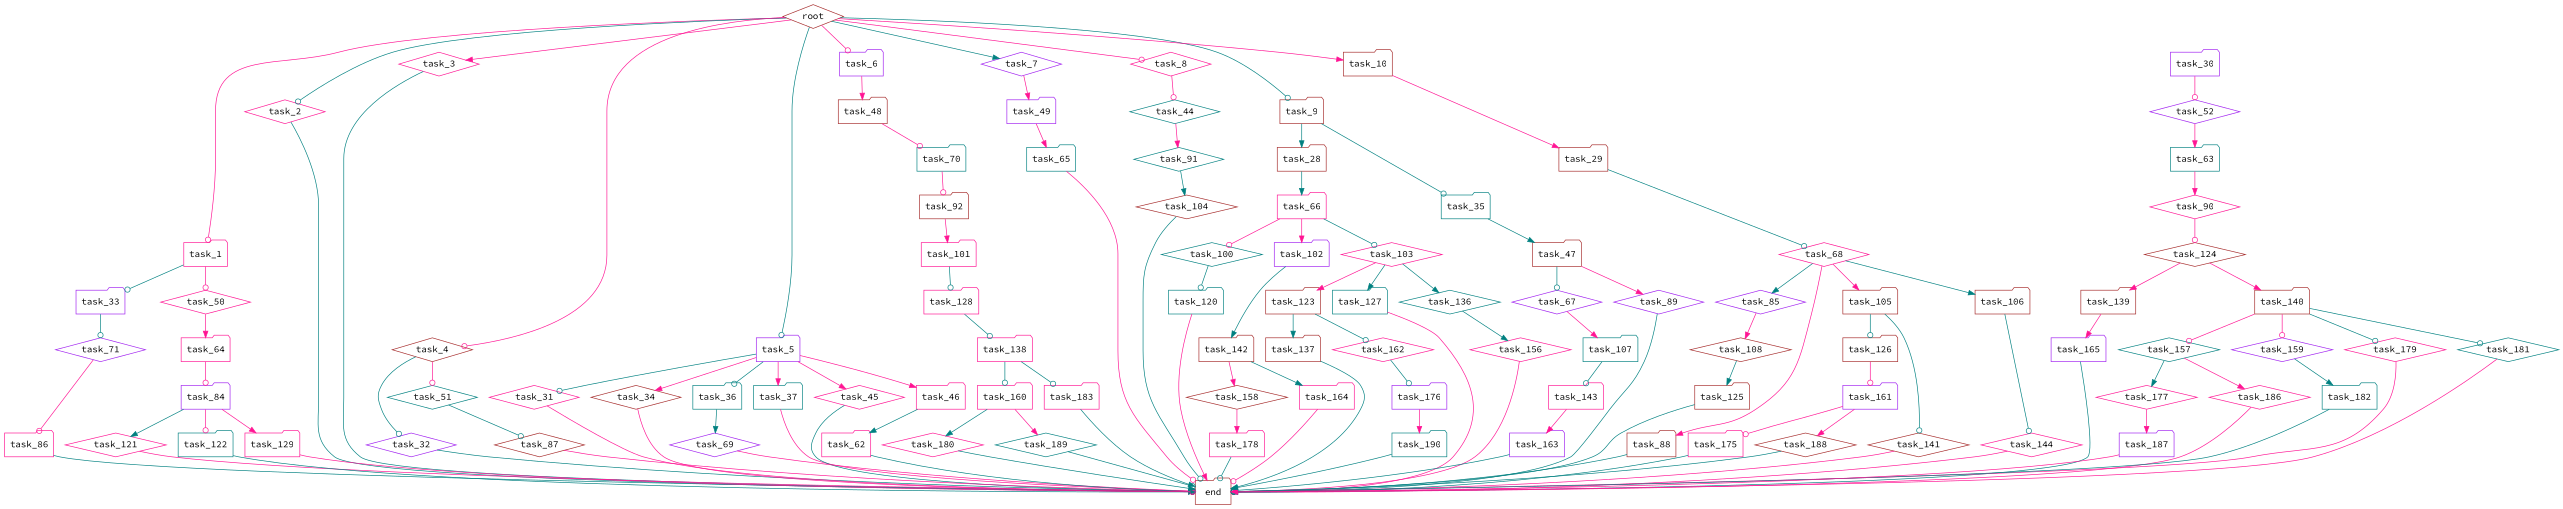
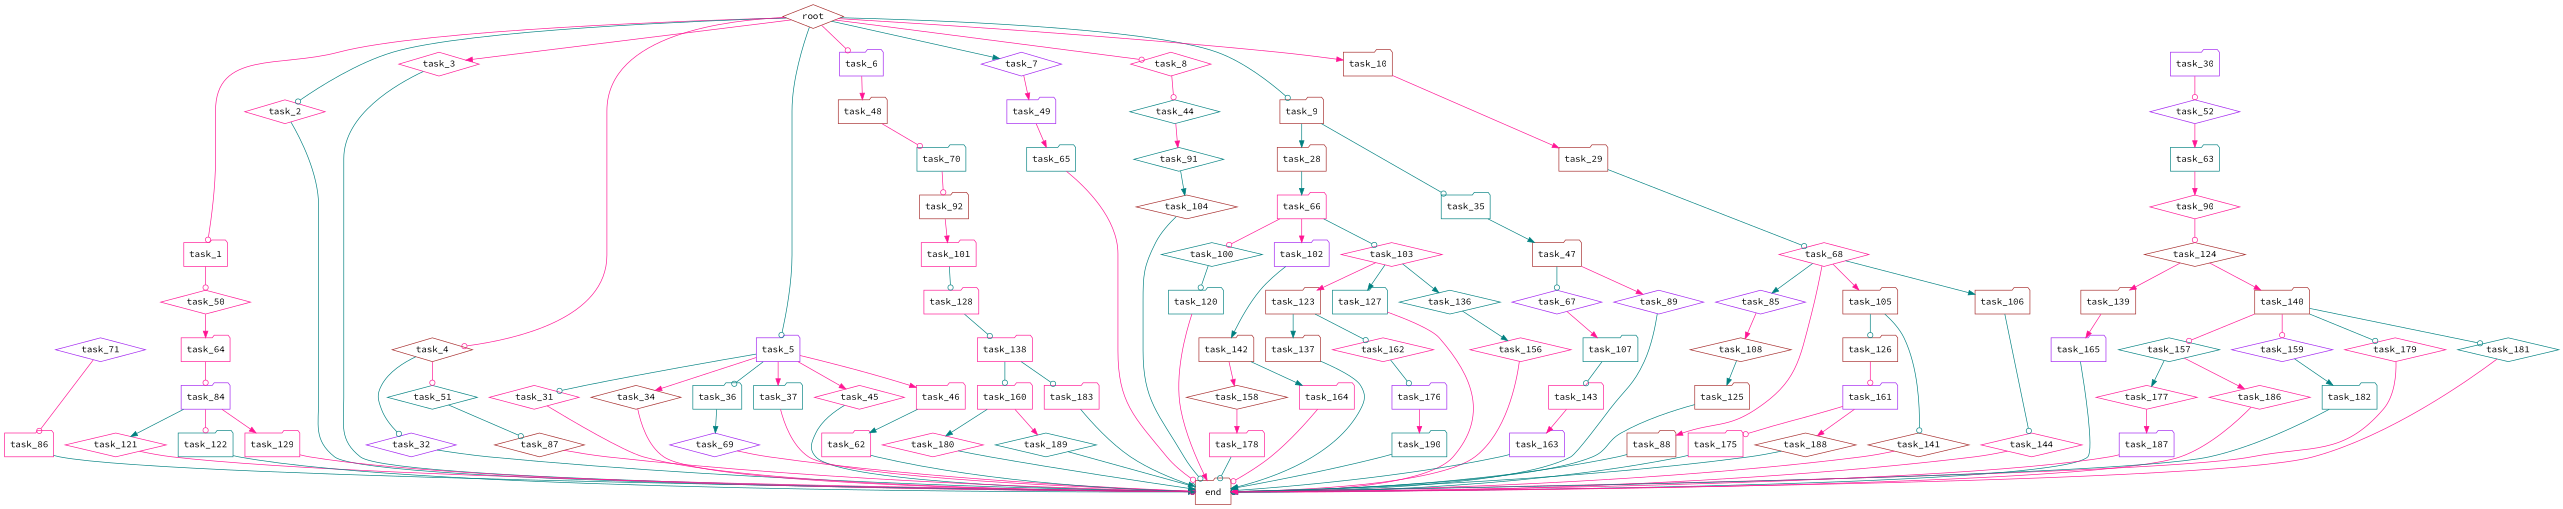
(100, 302) -> none
